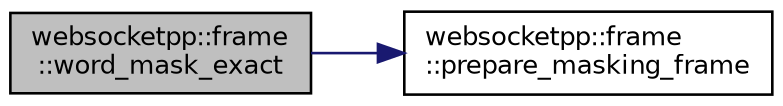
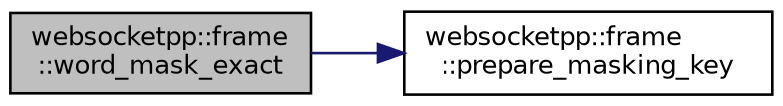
(588, 53) -> (588, 53)
